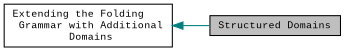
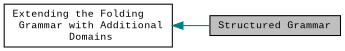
(275, 26) -> (275, 26)
